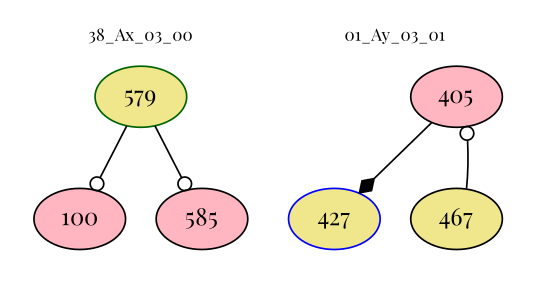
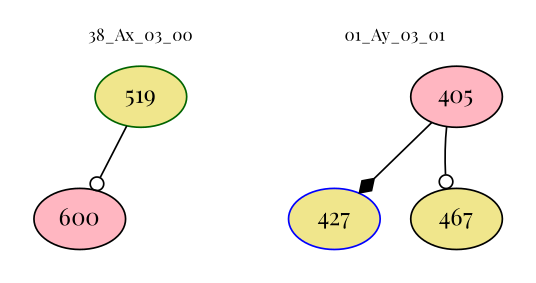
(141, 97) -> (141, 97)
(468, 165) -> (445, 151)
(80, 219) -> (80, 219)
(202, 219) -> none
